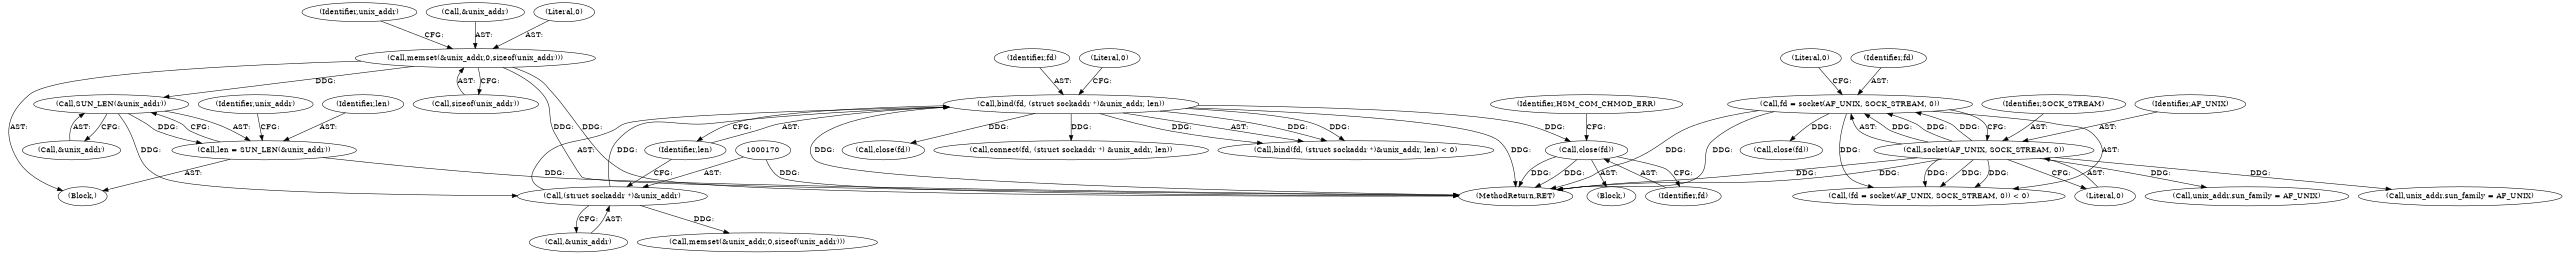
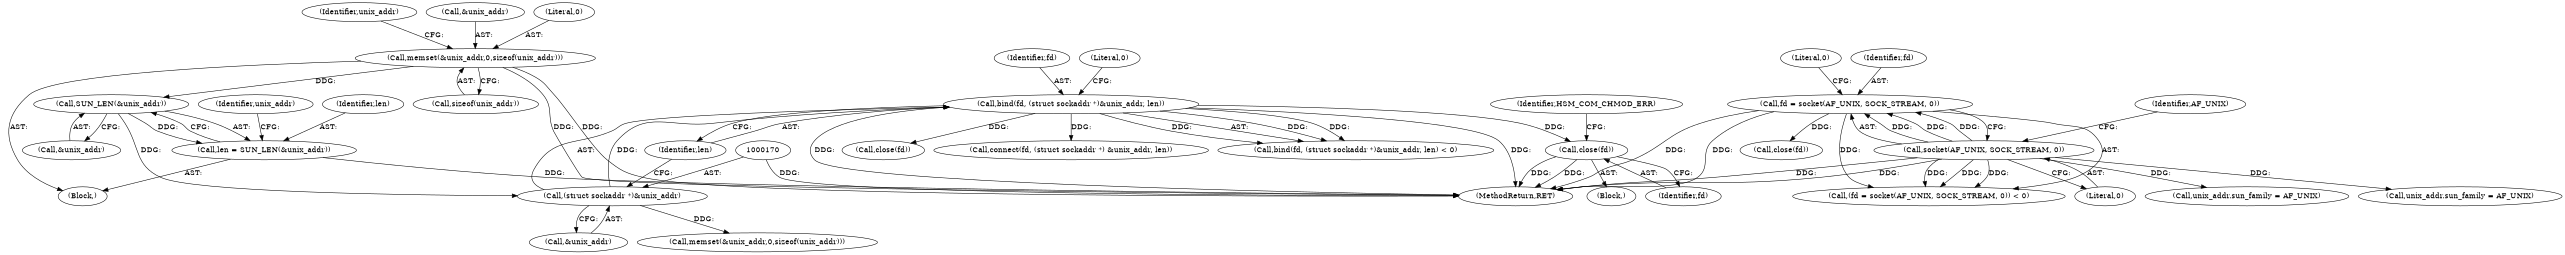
(2054, 104) -> none
(2109, 127) -> (2109, 127)
